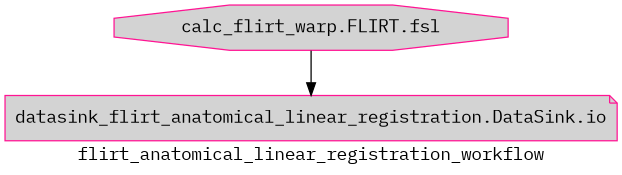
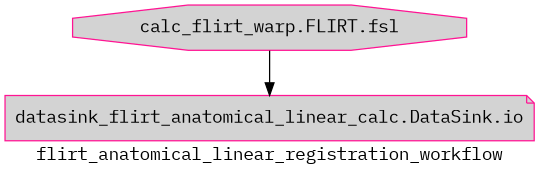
(311, 118) -> (270, 118)
